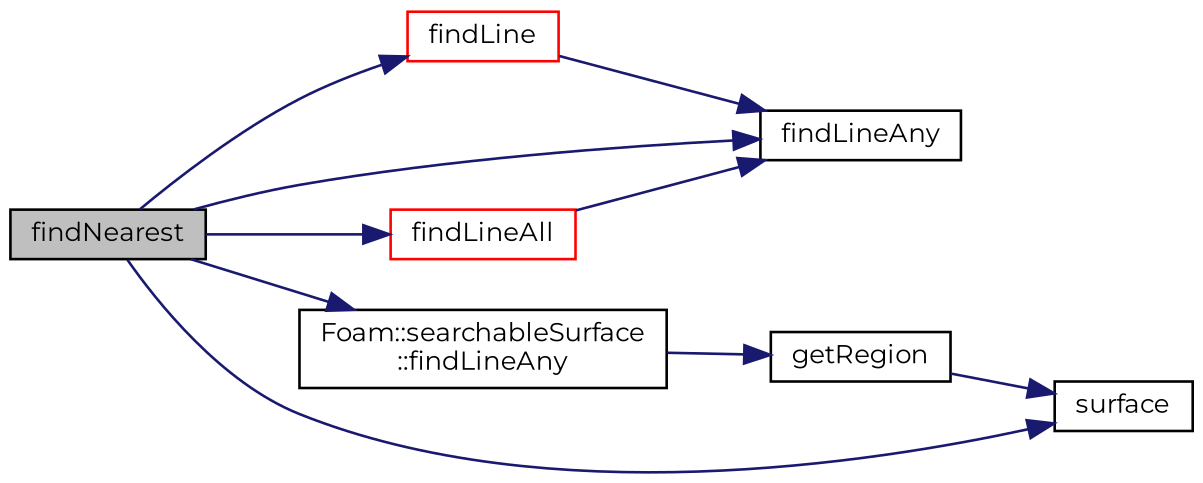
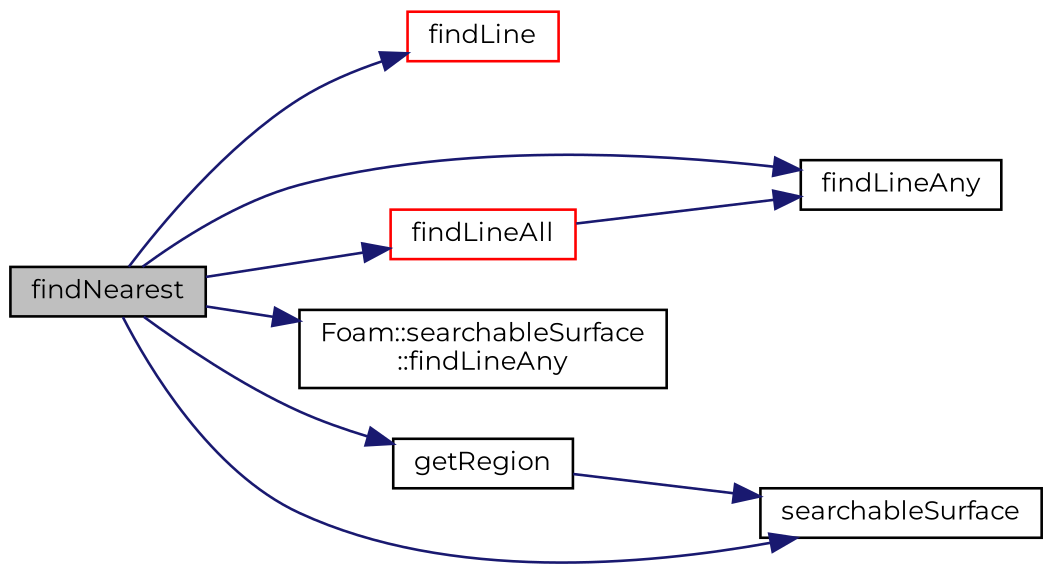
(649, 80) -> none
(706, 354) -> (251, 386)
(1124, 406) -> (901, 513)
